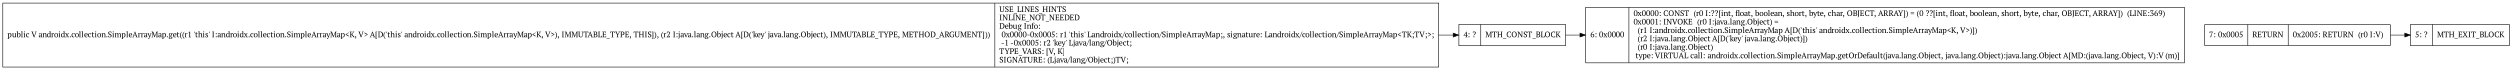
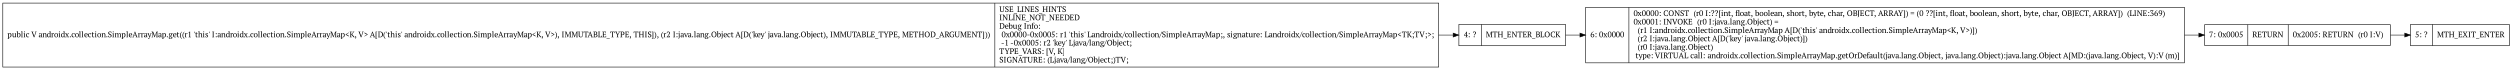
(1523, 35) -> (1523, 35)
none -> (2192, 35)
(2471, 35) -> (2471, 35)
